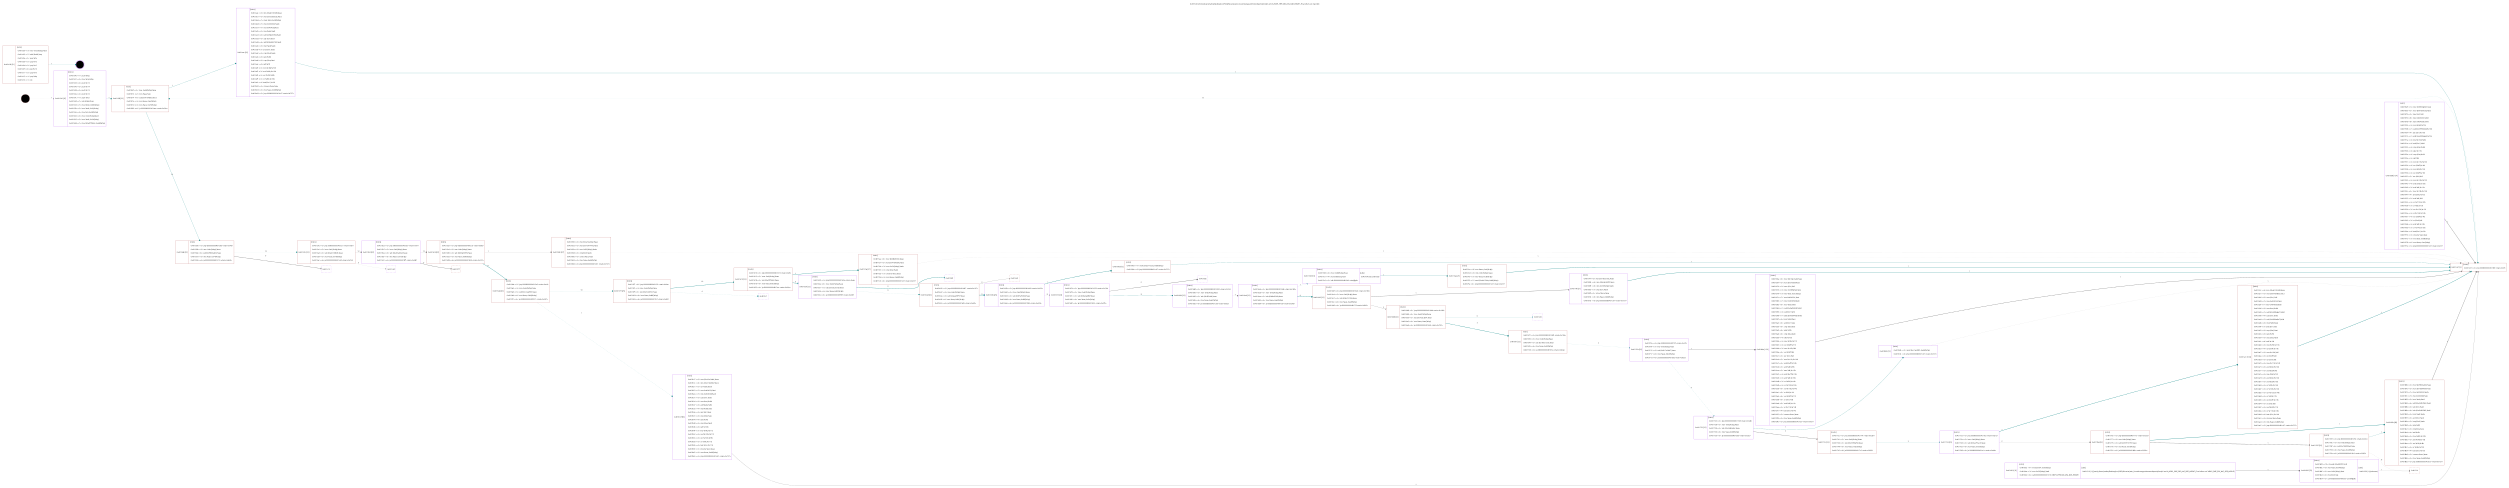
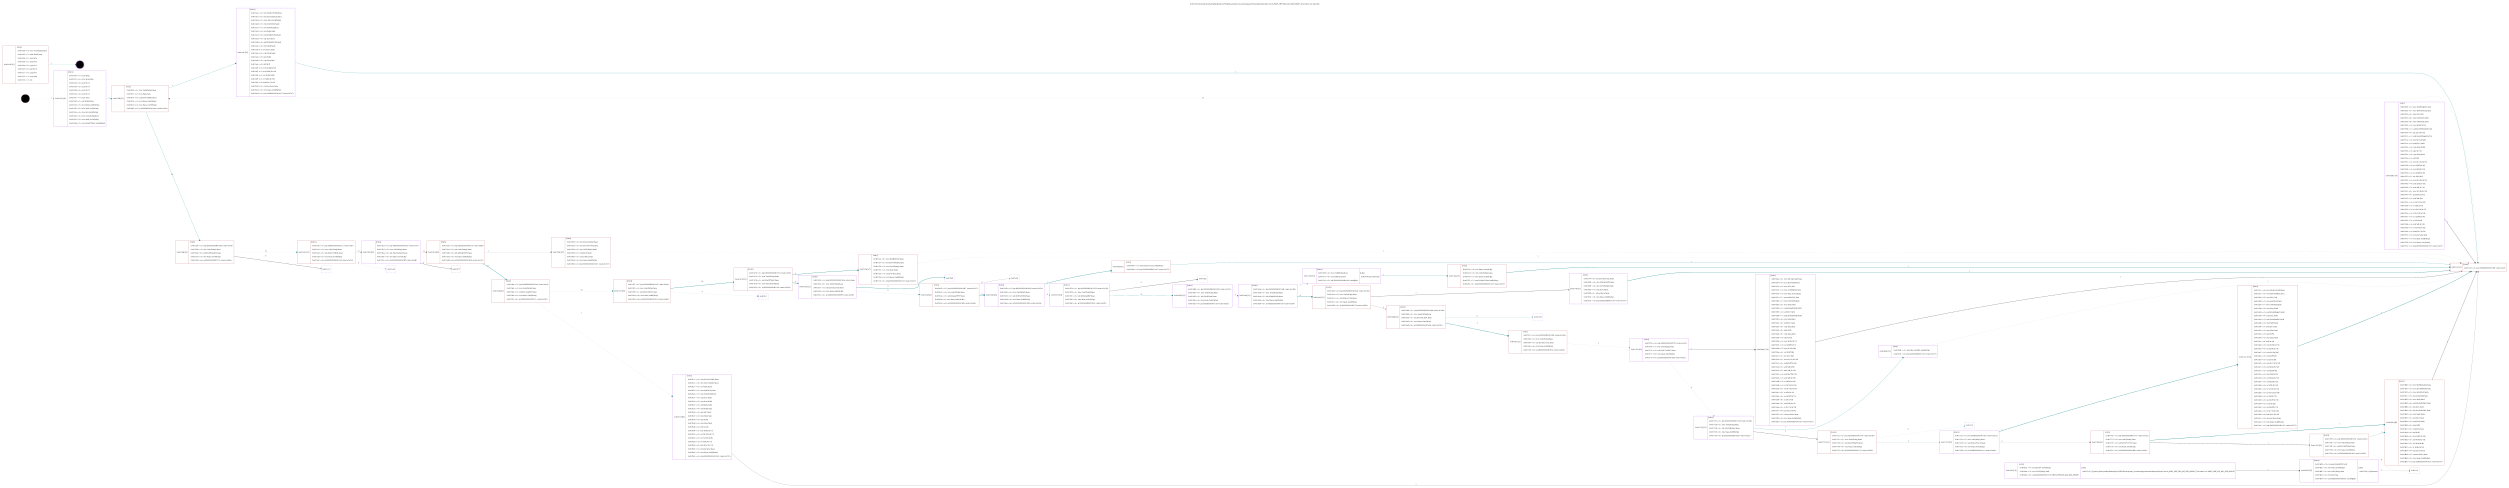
none -> (1969, 425)
